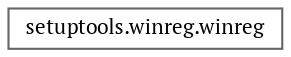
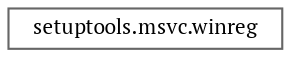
(145, 29) -> (145, 29)
